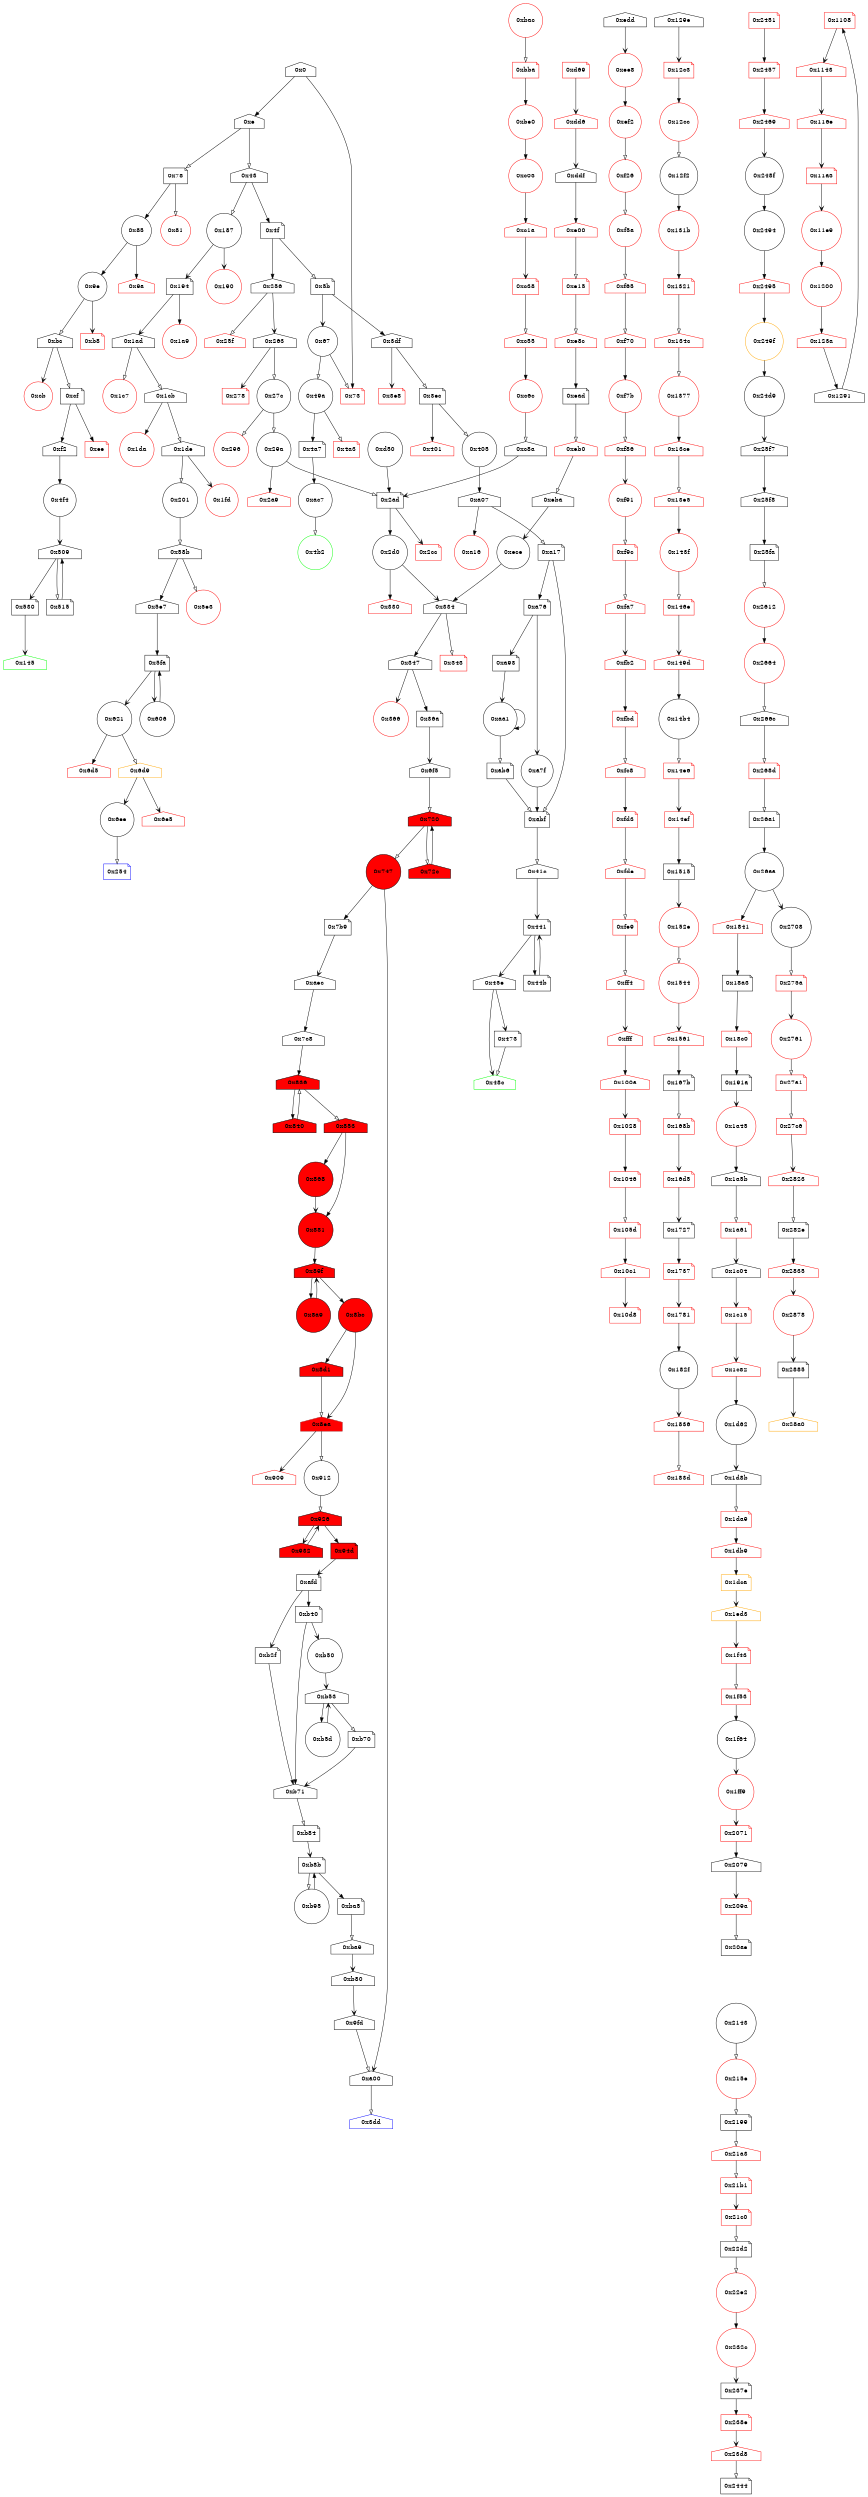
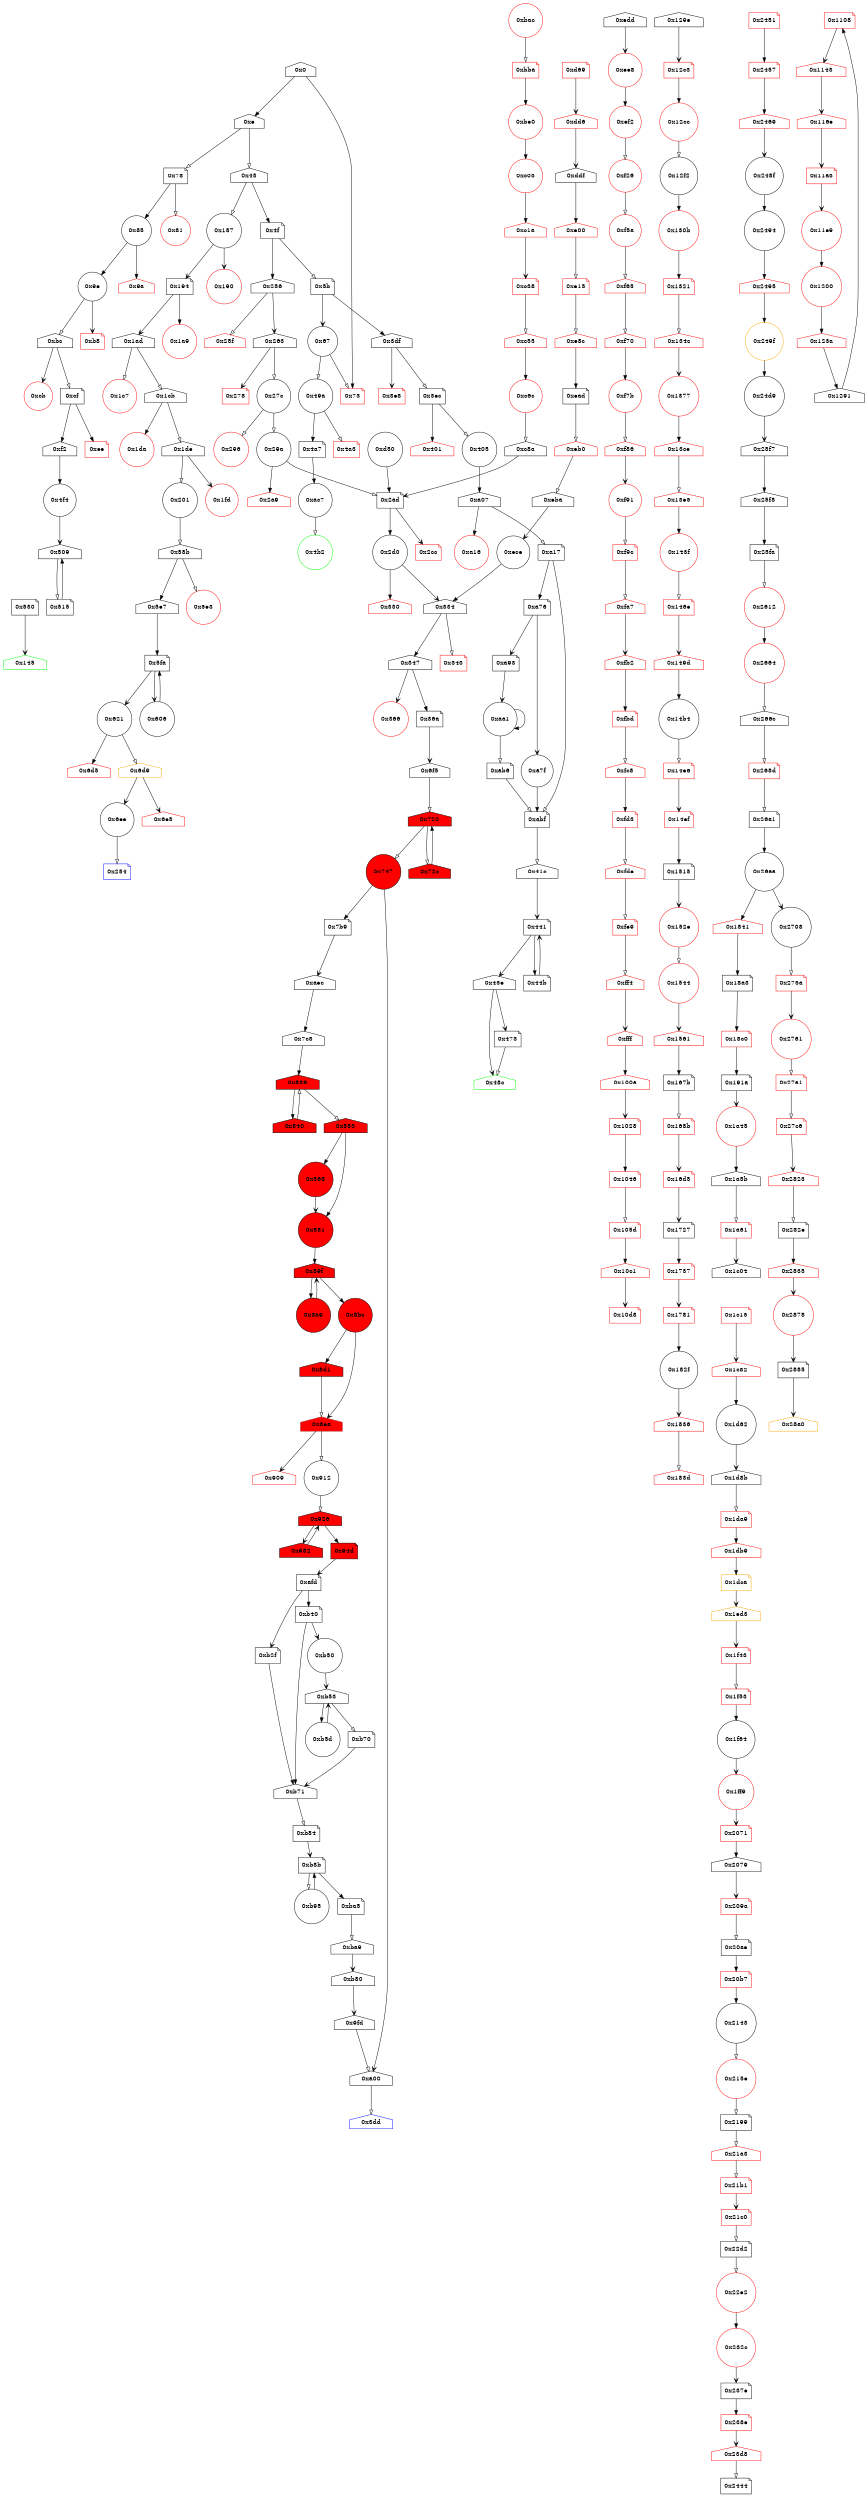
(679, 231) -> (679, 231)
(679, 360) -> (679, 360)
(44, 577) -> none
(736, 1290) -> none
none -> (736, 1979)
